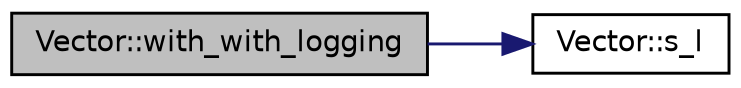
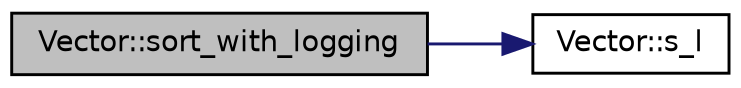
(220, 44) -> (220, 44)
